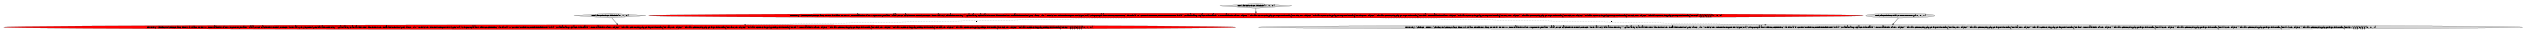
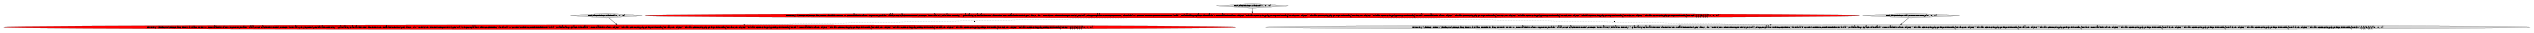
(1900, 16) -> (1911, 16)
